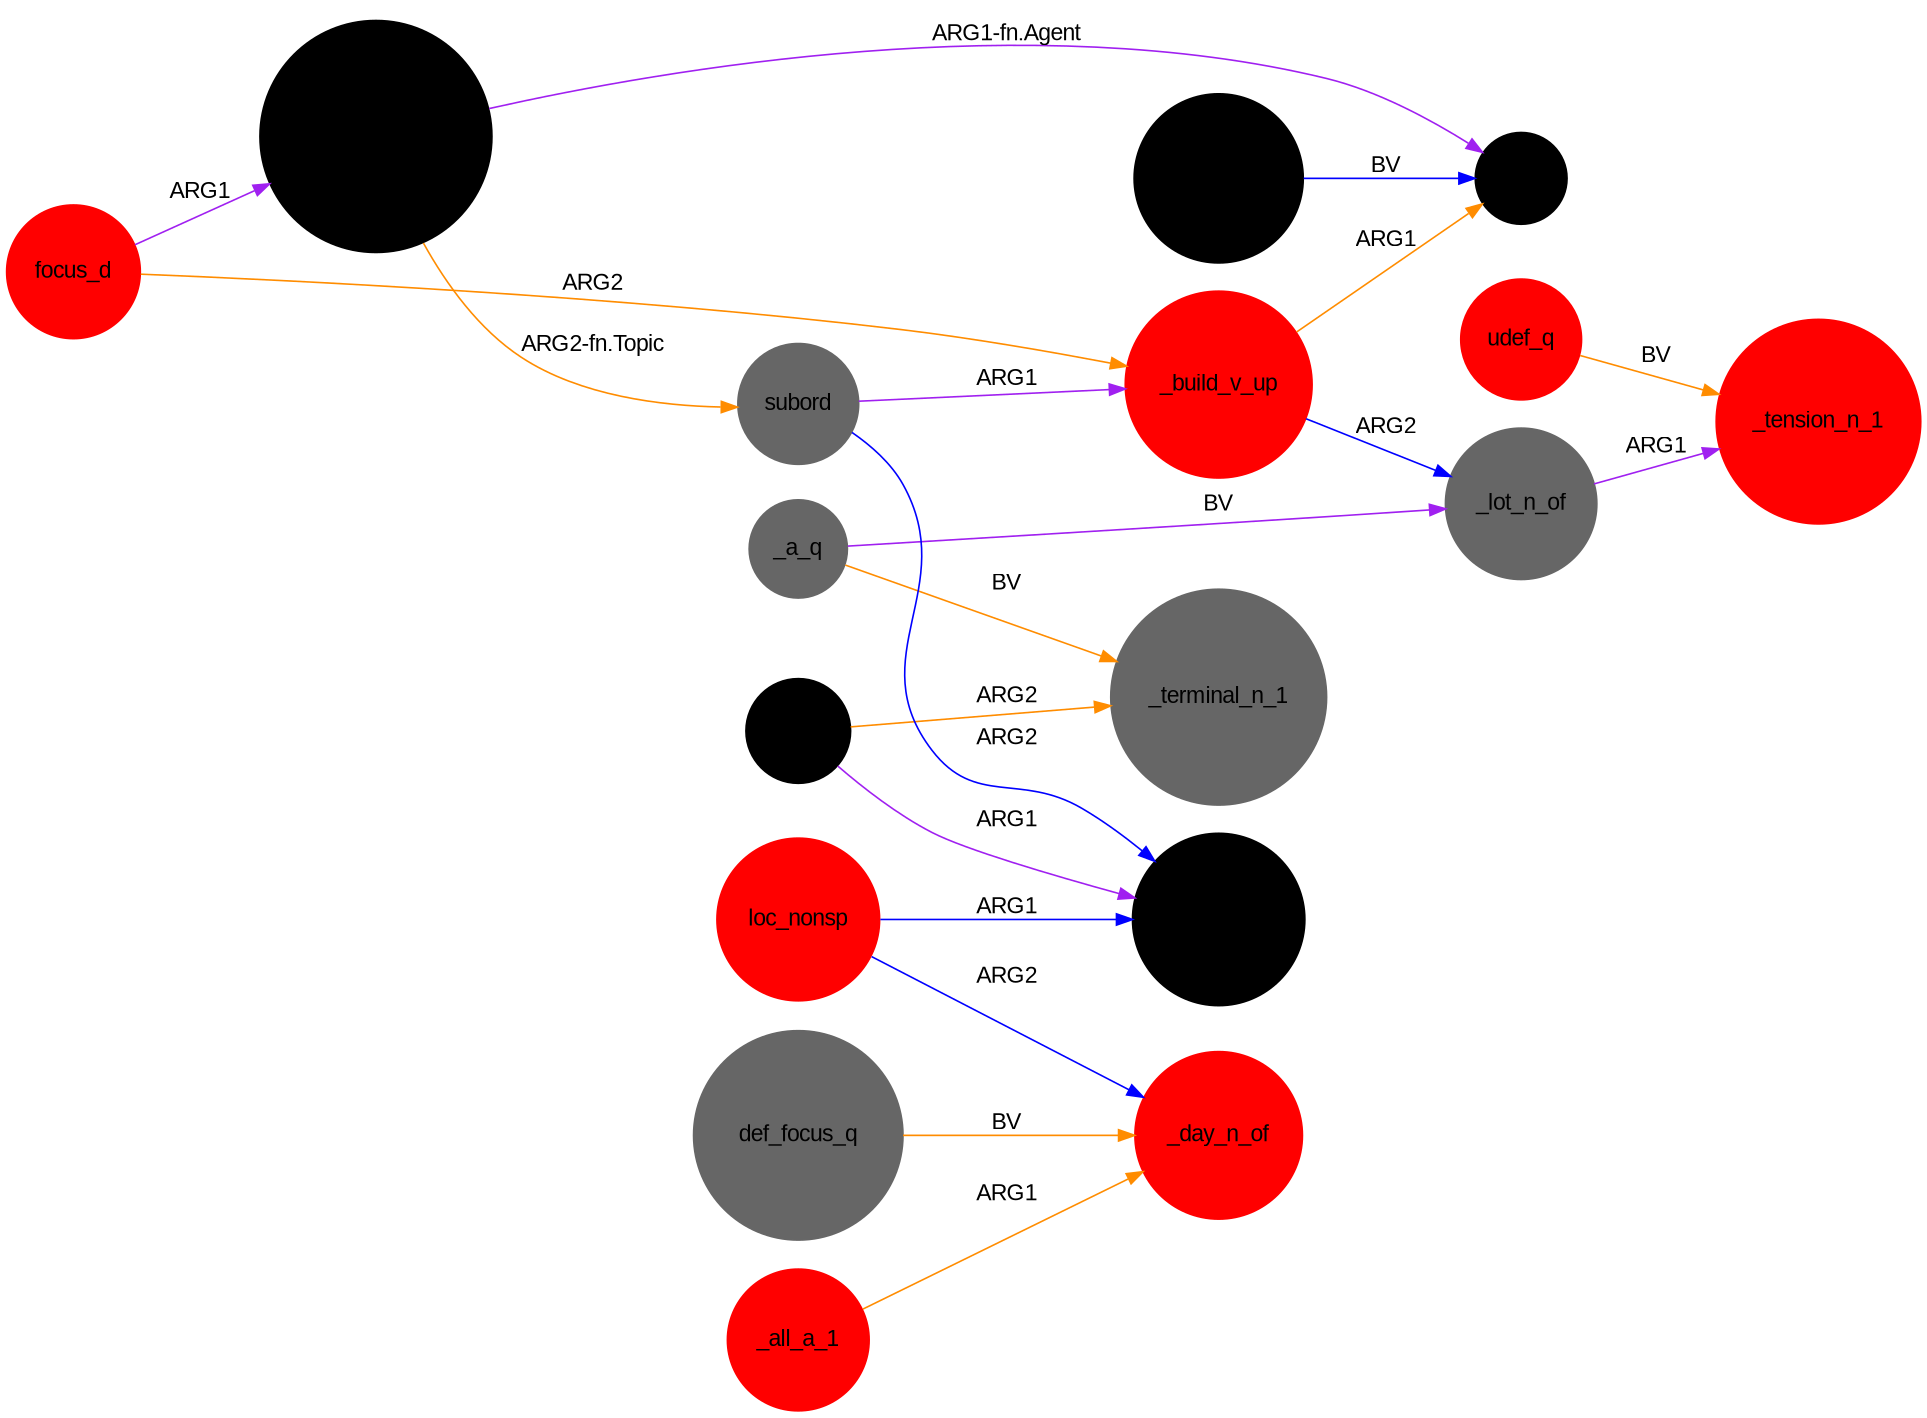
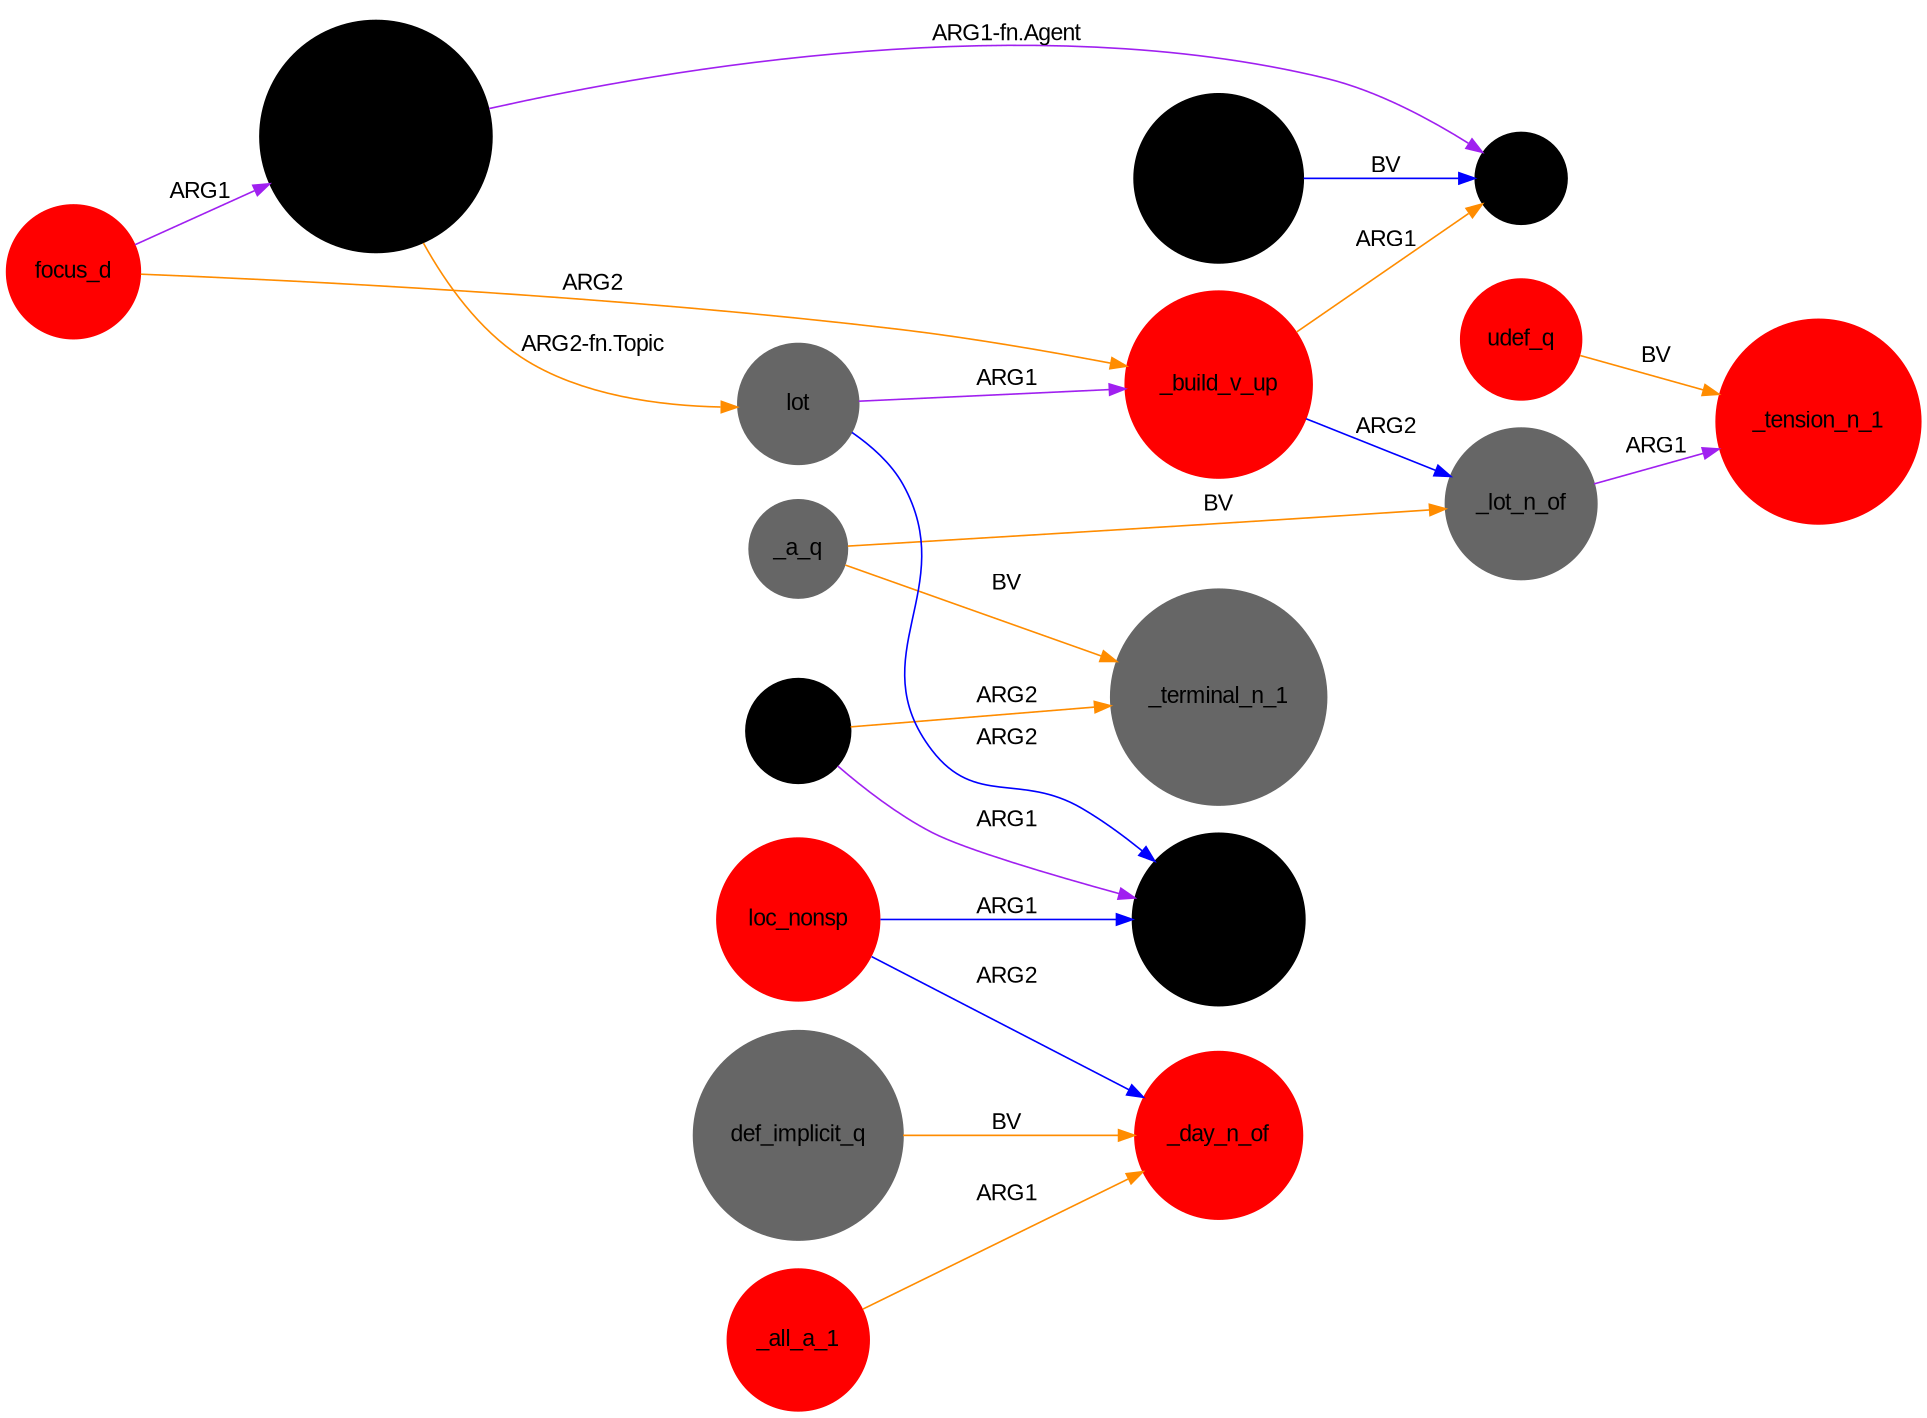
(798, 404) -> (798, 404)
(1139, 528) -> (1139, 528)
(798, 1135) -> (798, 1135)
